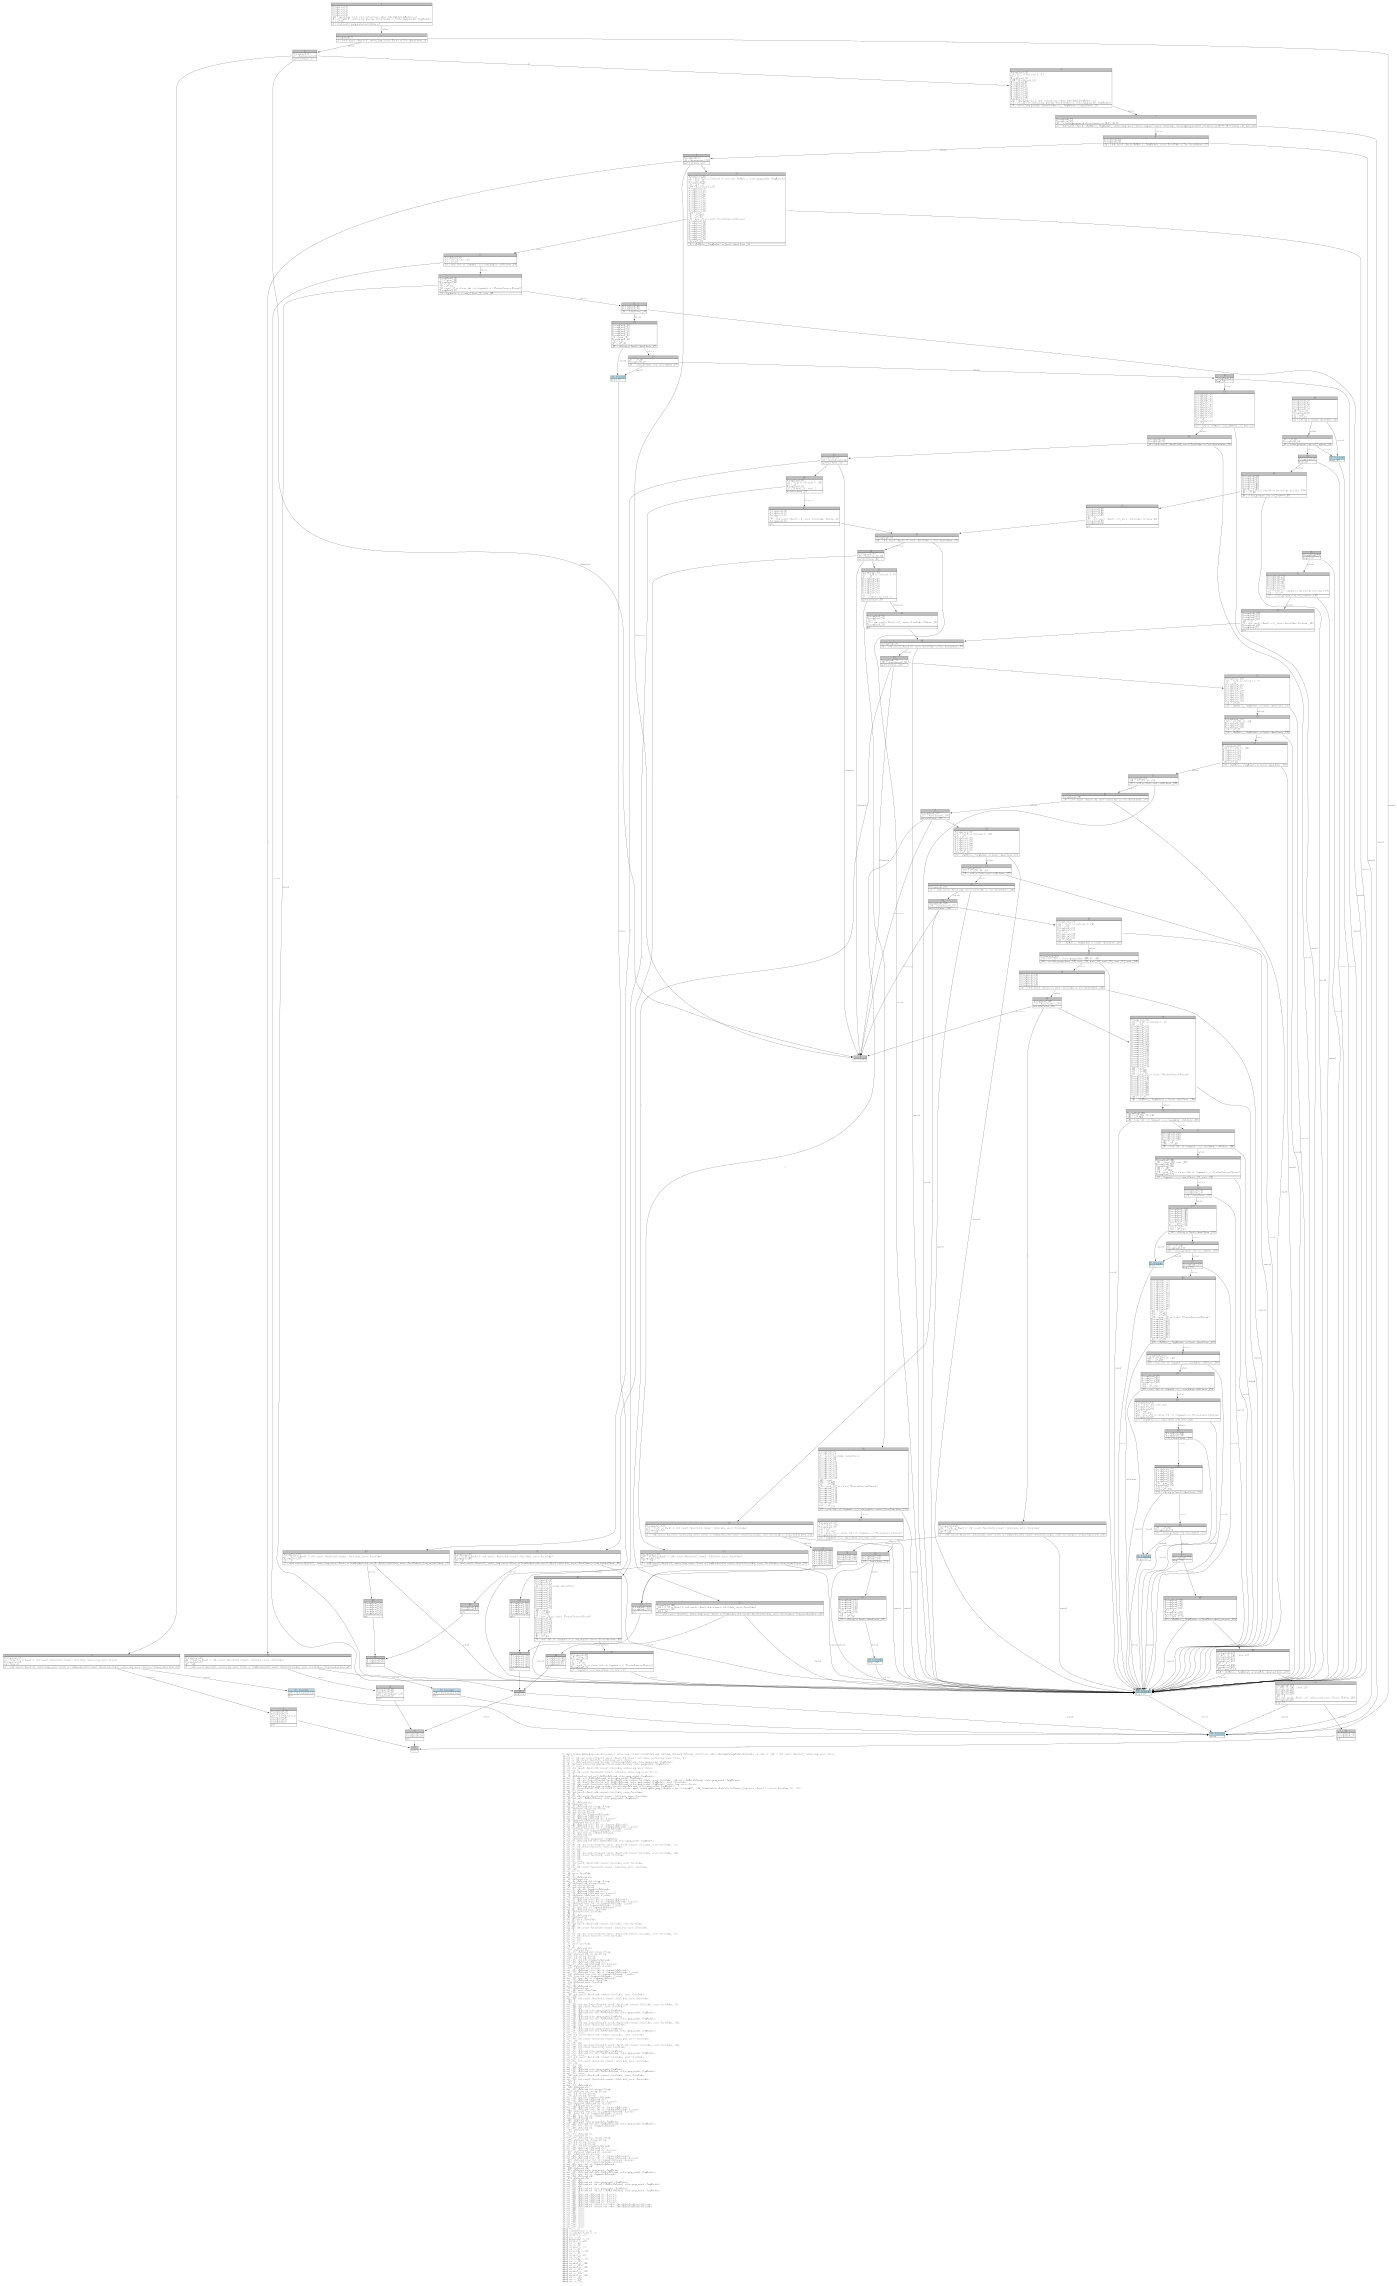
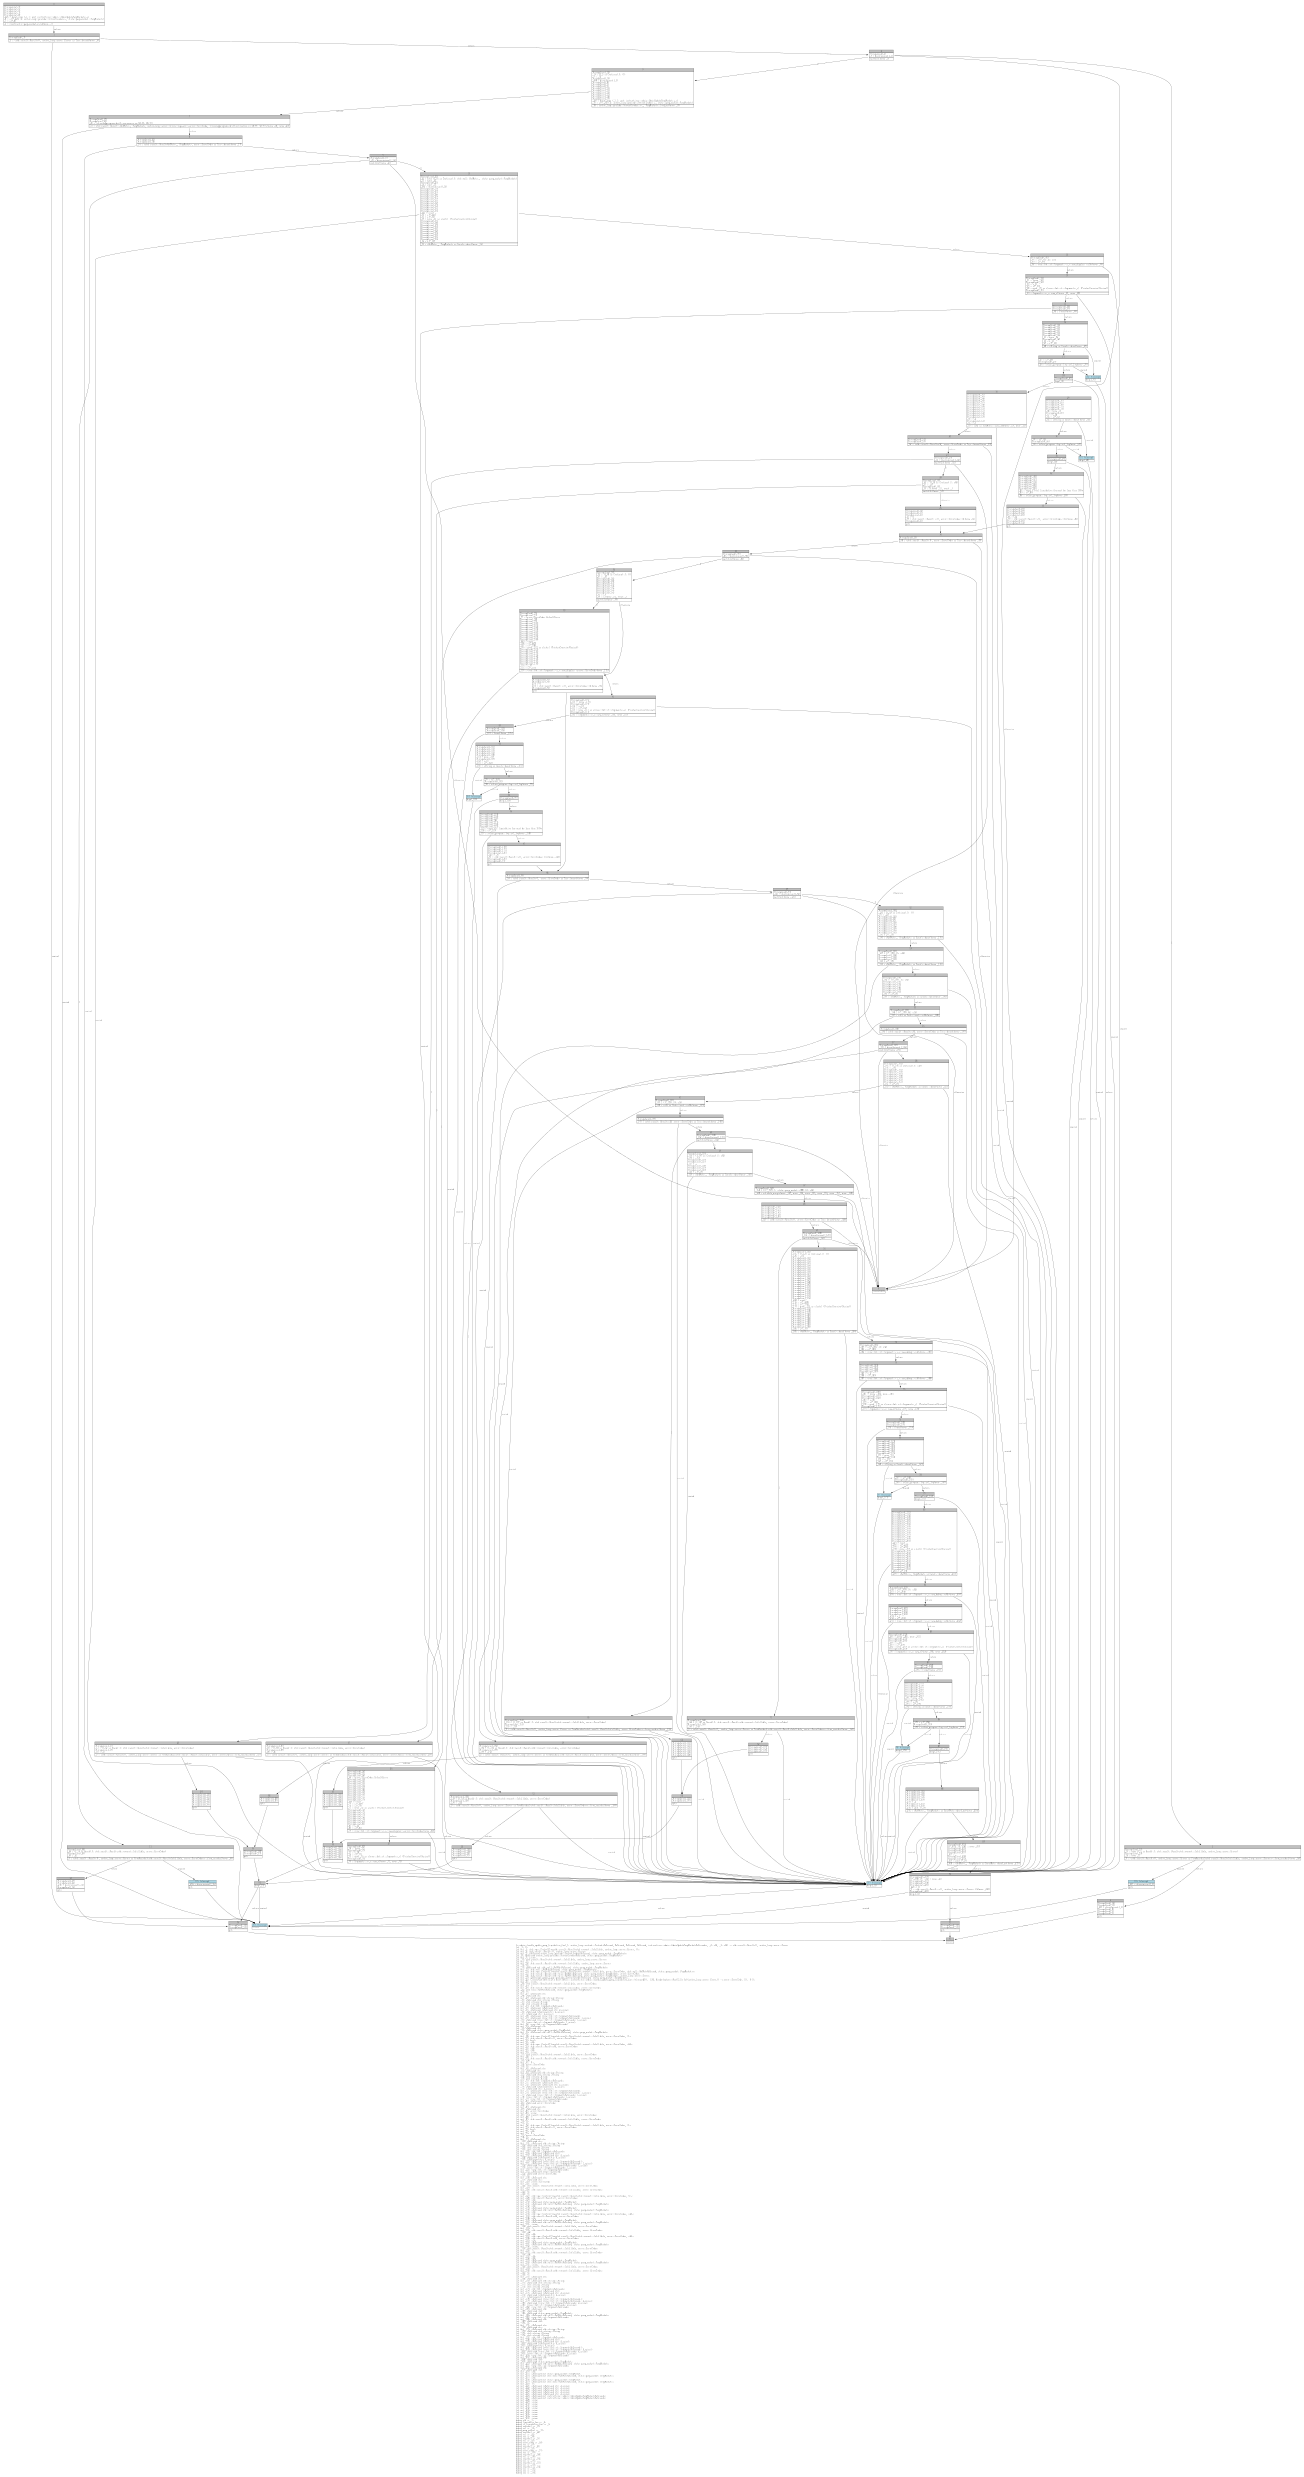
none -> (509, 781)
